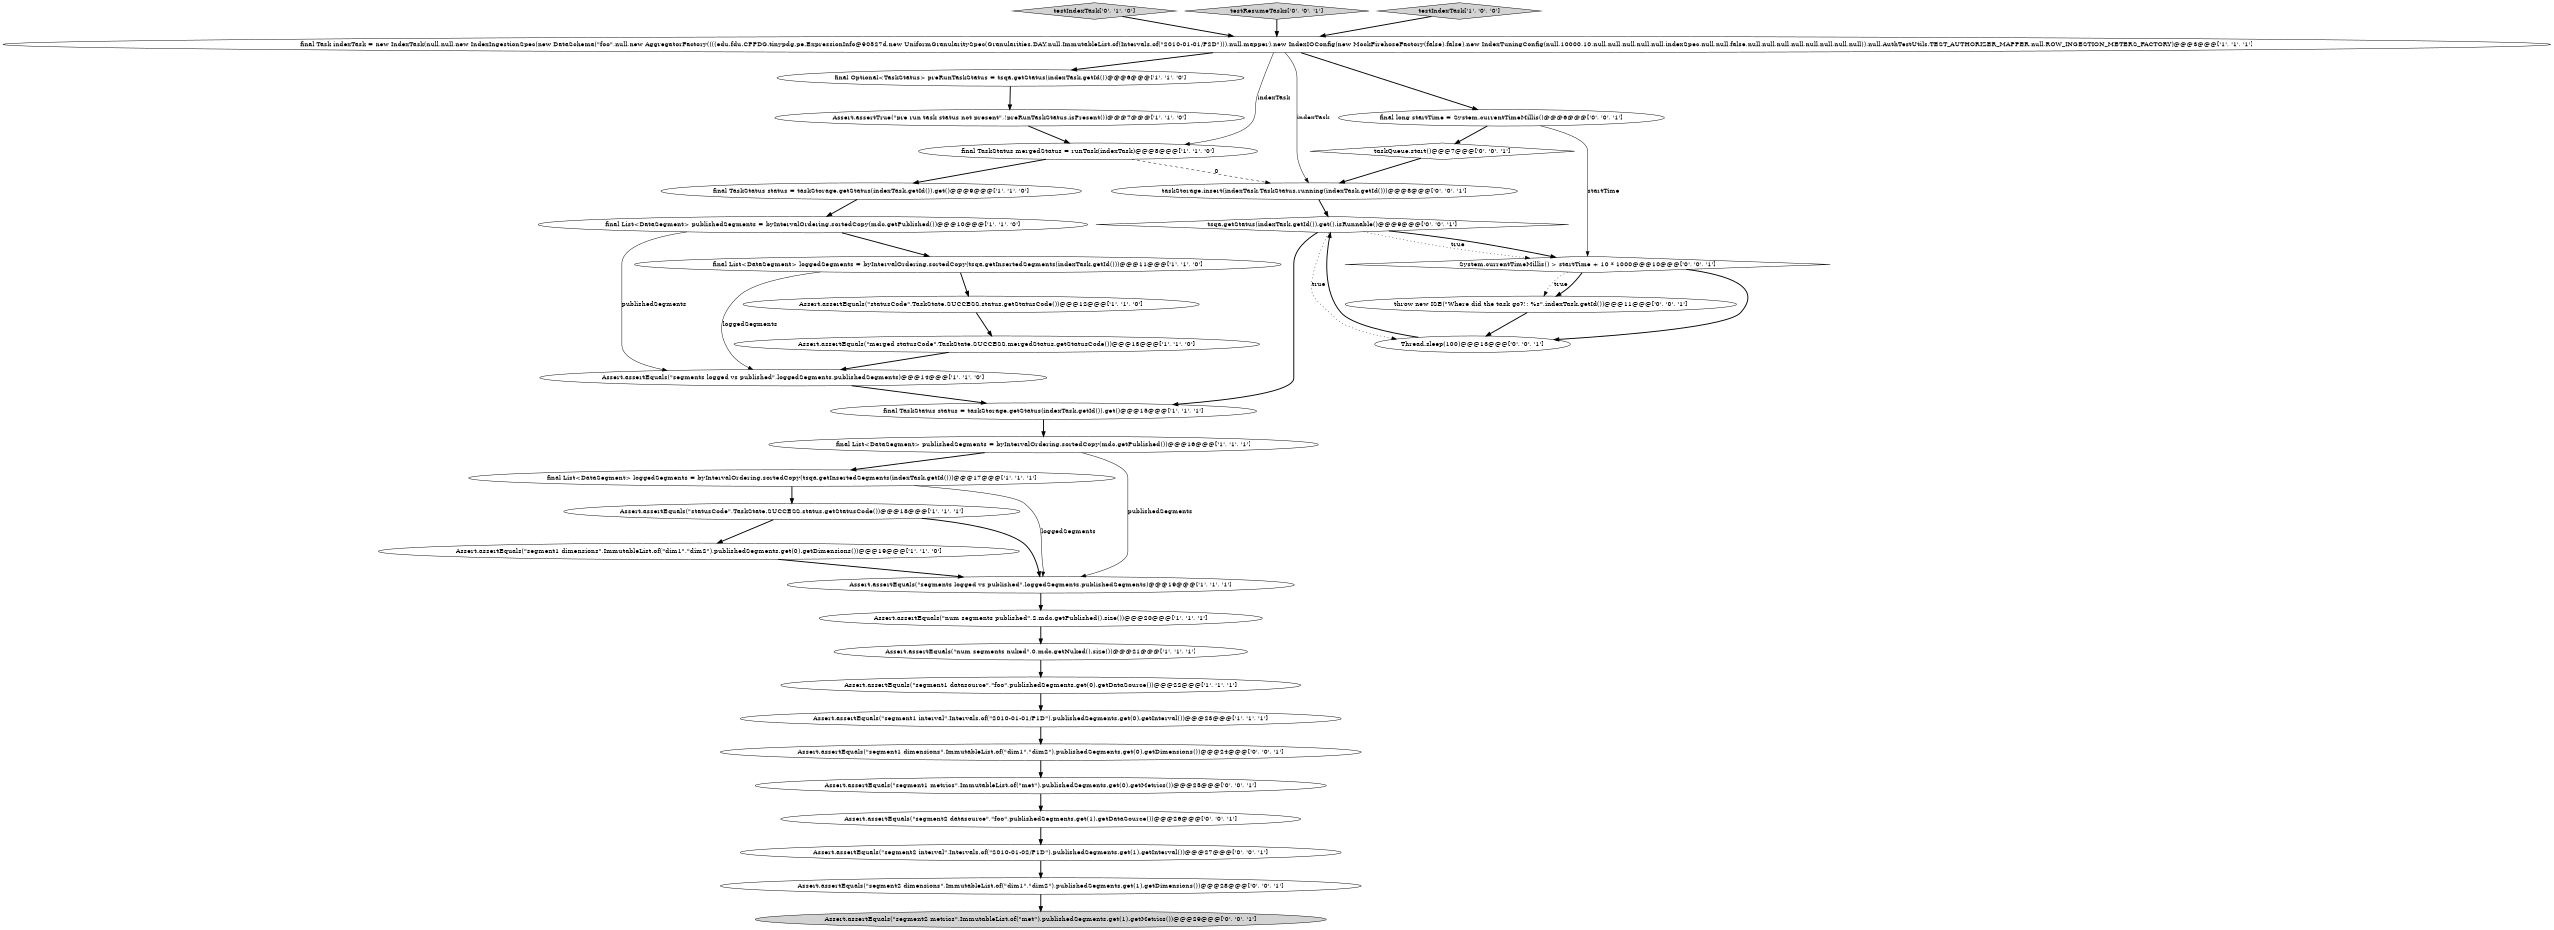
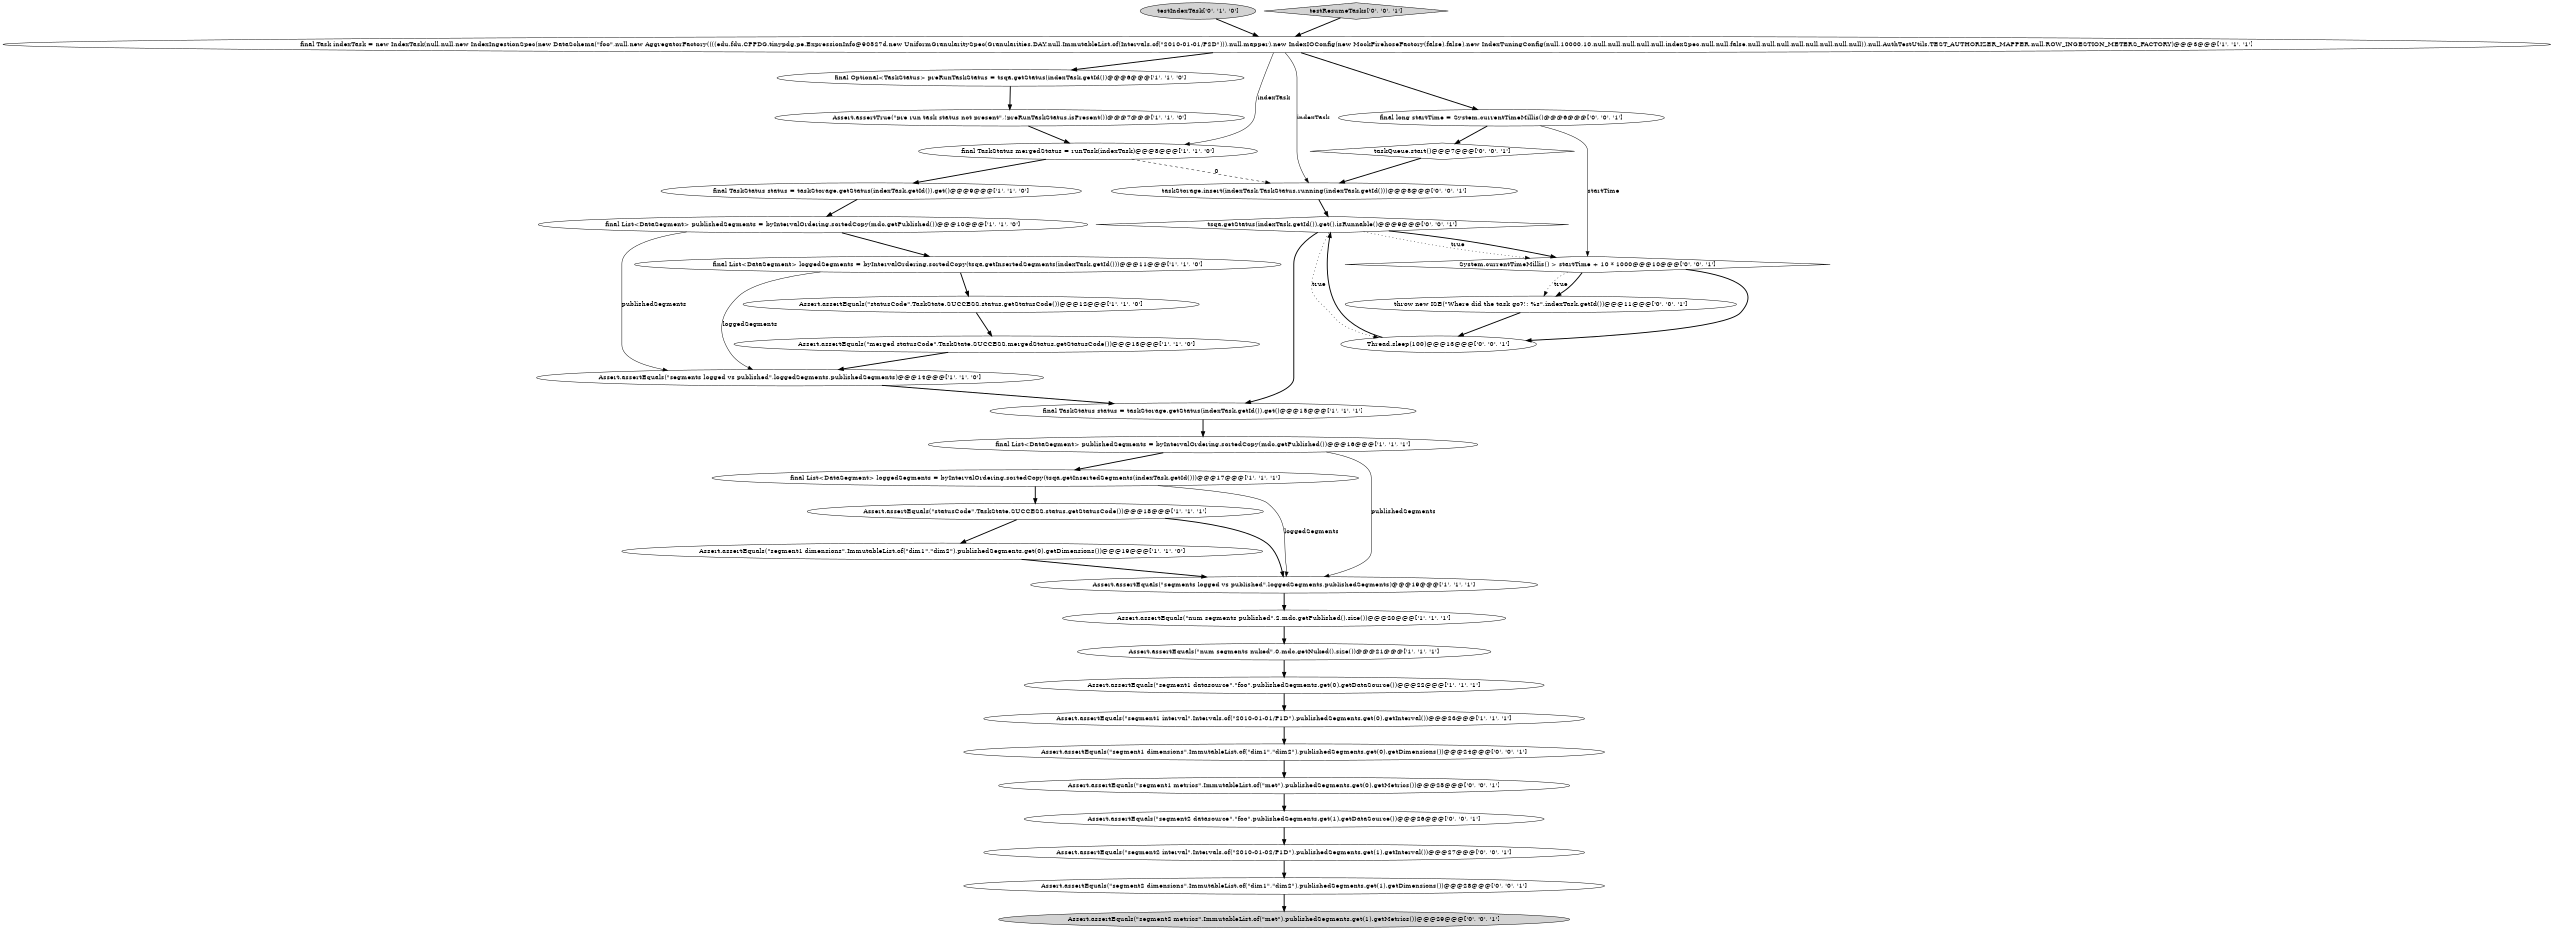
(1094, 11) -> (1198, 11)
(1459, 11) -> none
